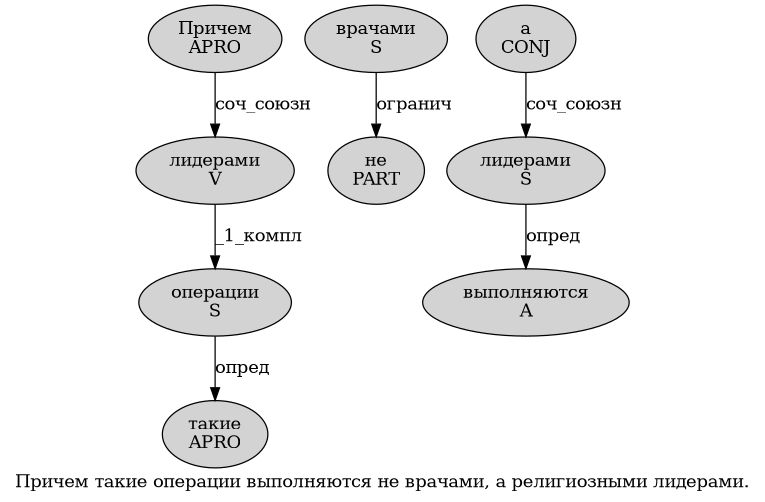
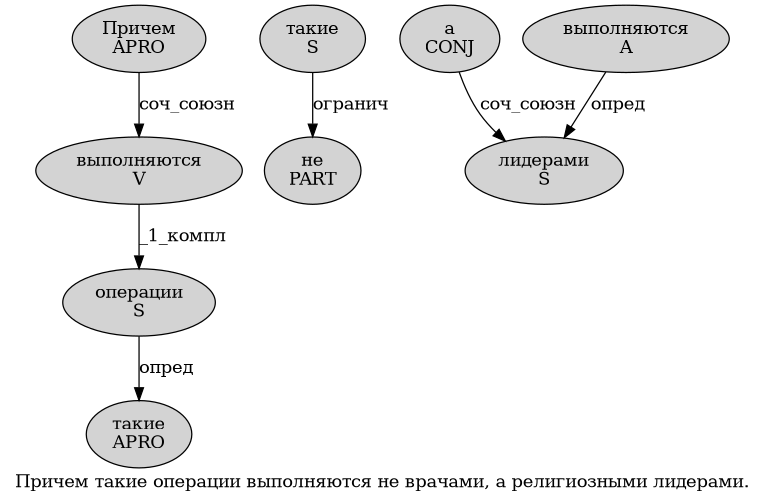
(376, 39) -> (313, 39)
(215, 171) -> (139, 171)
(526, 230) -> (588, 100)
